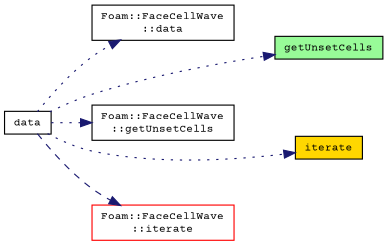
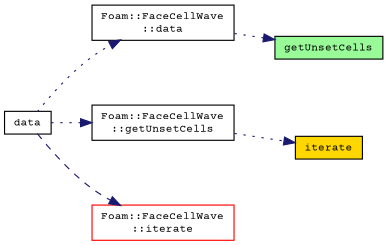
(155, 77) -> (249, 36)
(164, 159) -> (259, 137)
